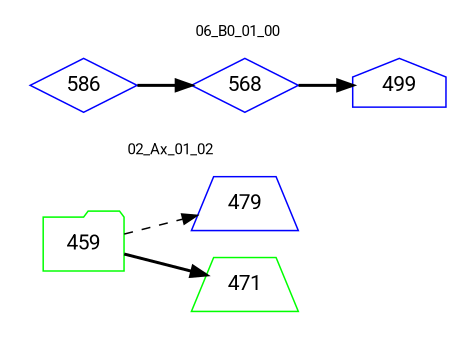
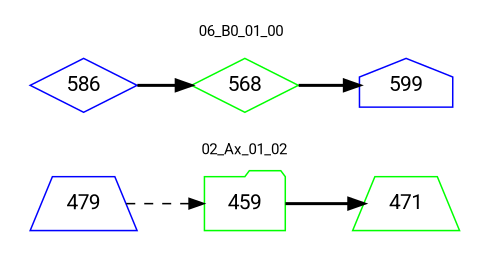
(245, 85) -> (245, 85)
(399, 85) -> (406, 85)
(154, 227) -> (158, 204)
